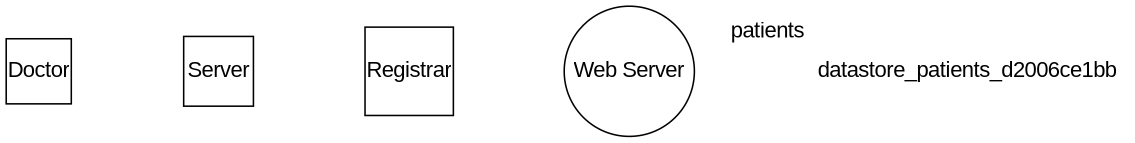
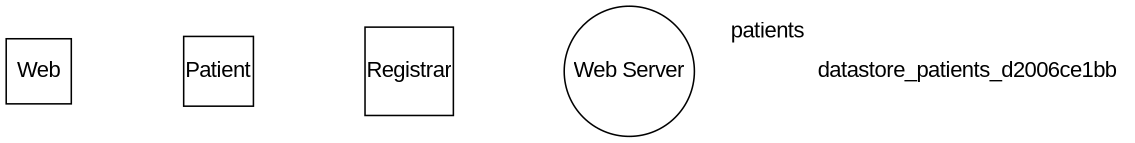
(39, 71) -> (39, 71)
(219, 71) -> (219, 71)
